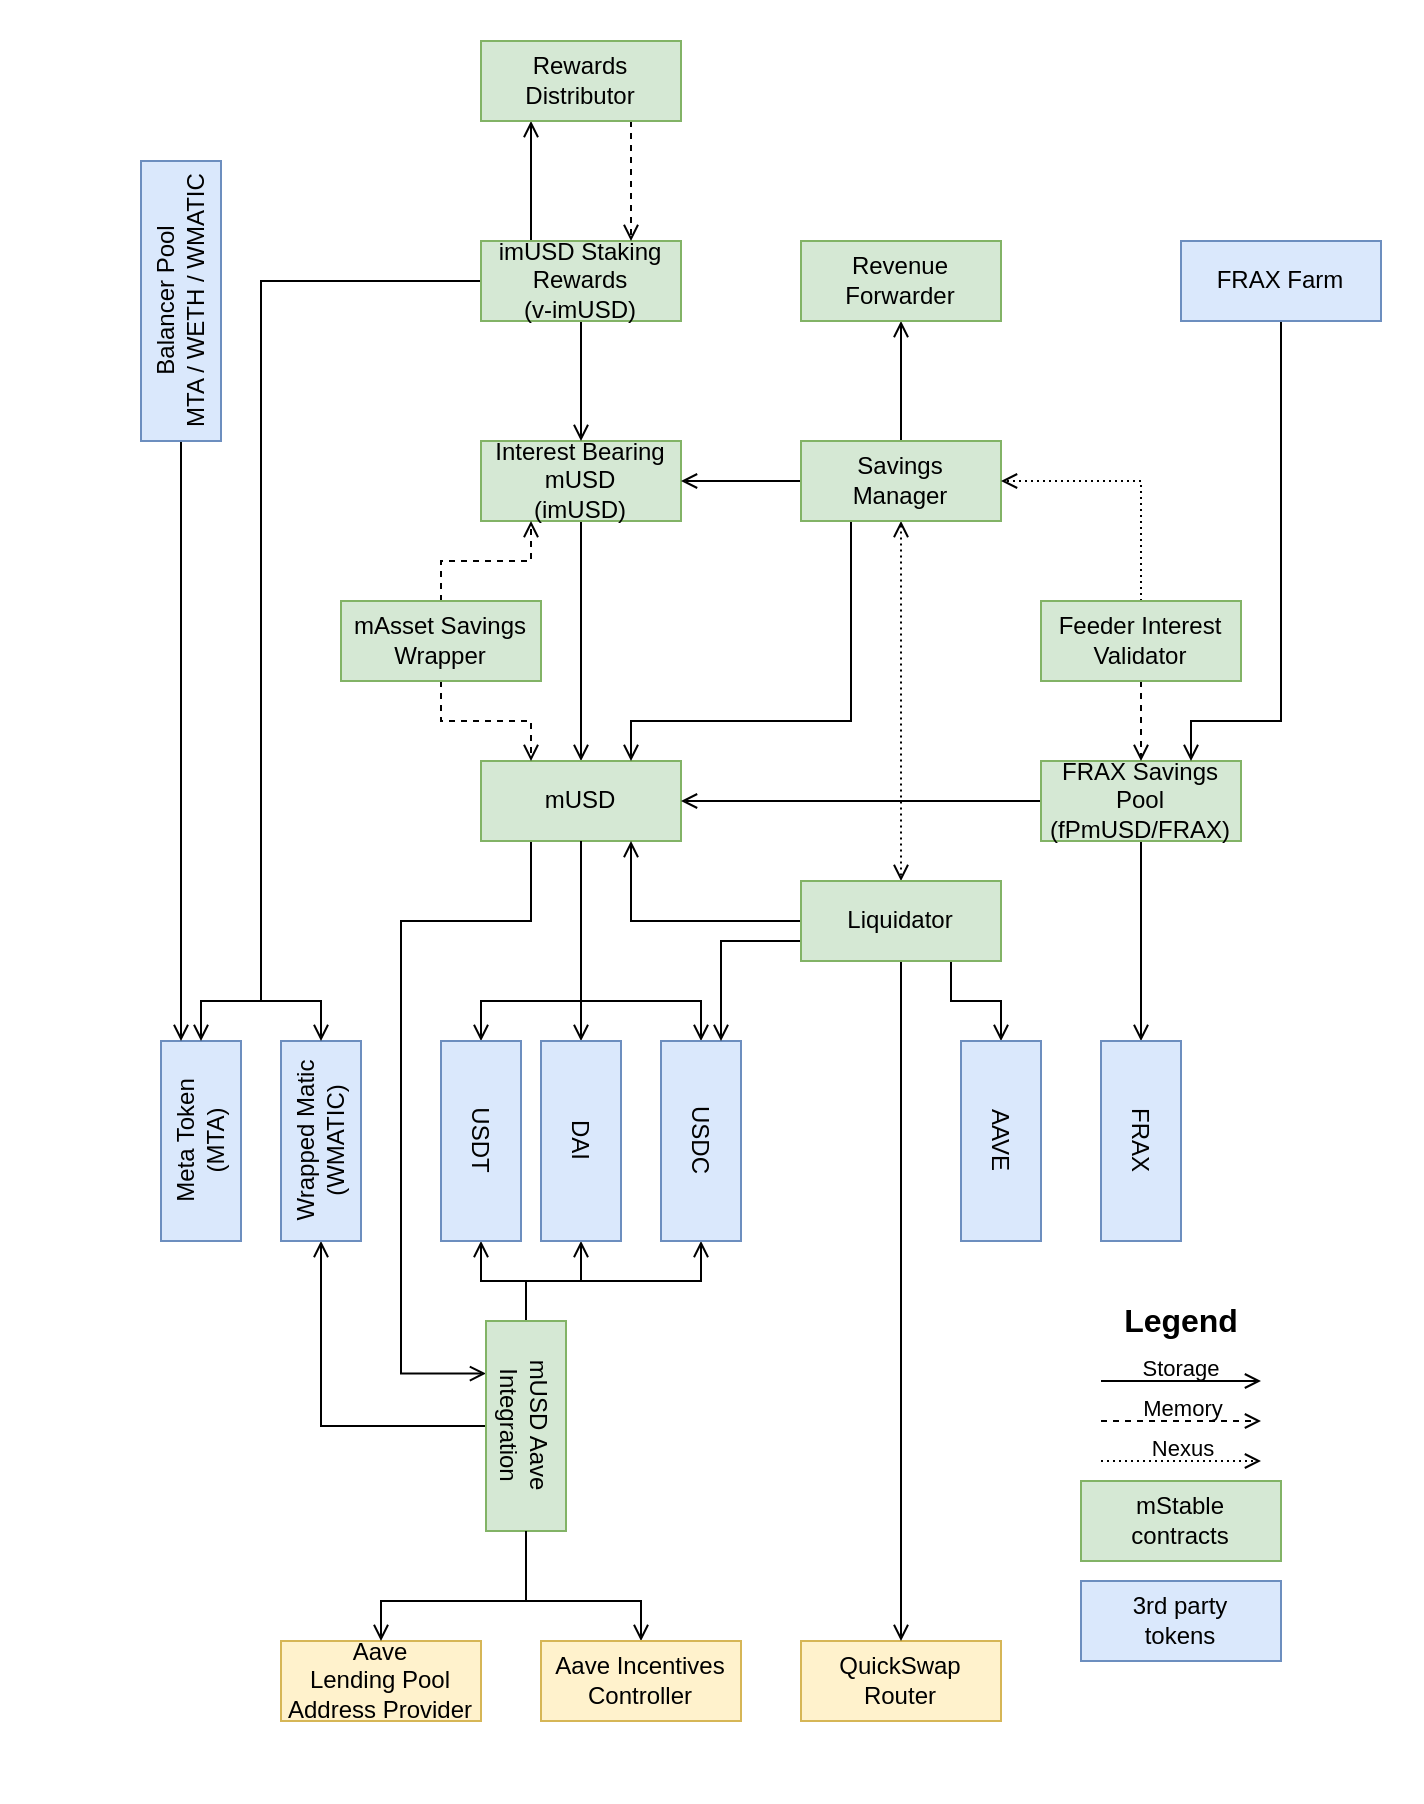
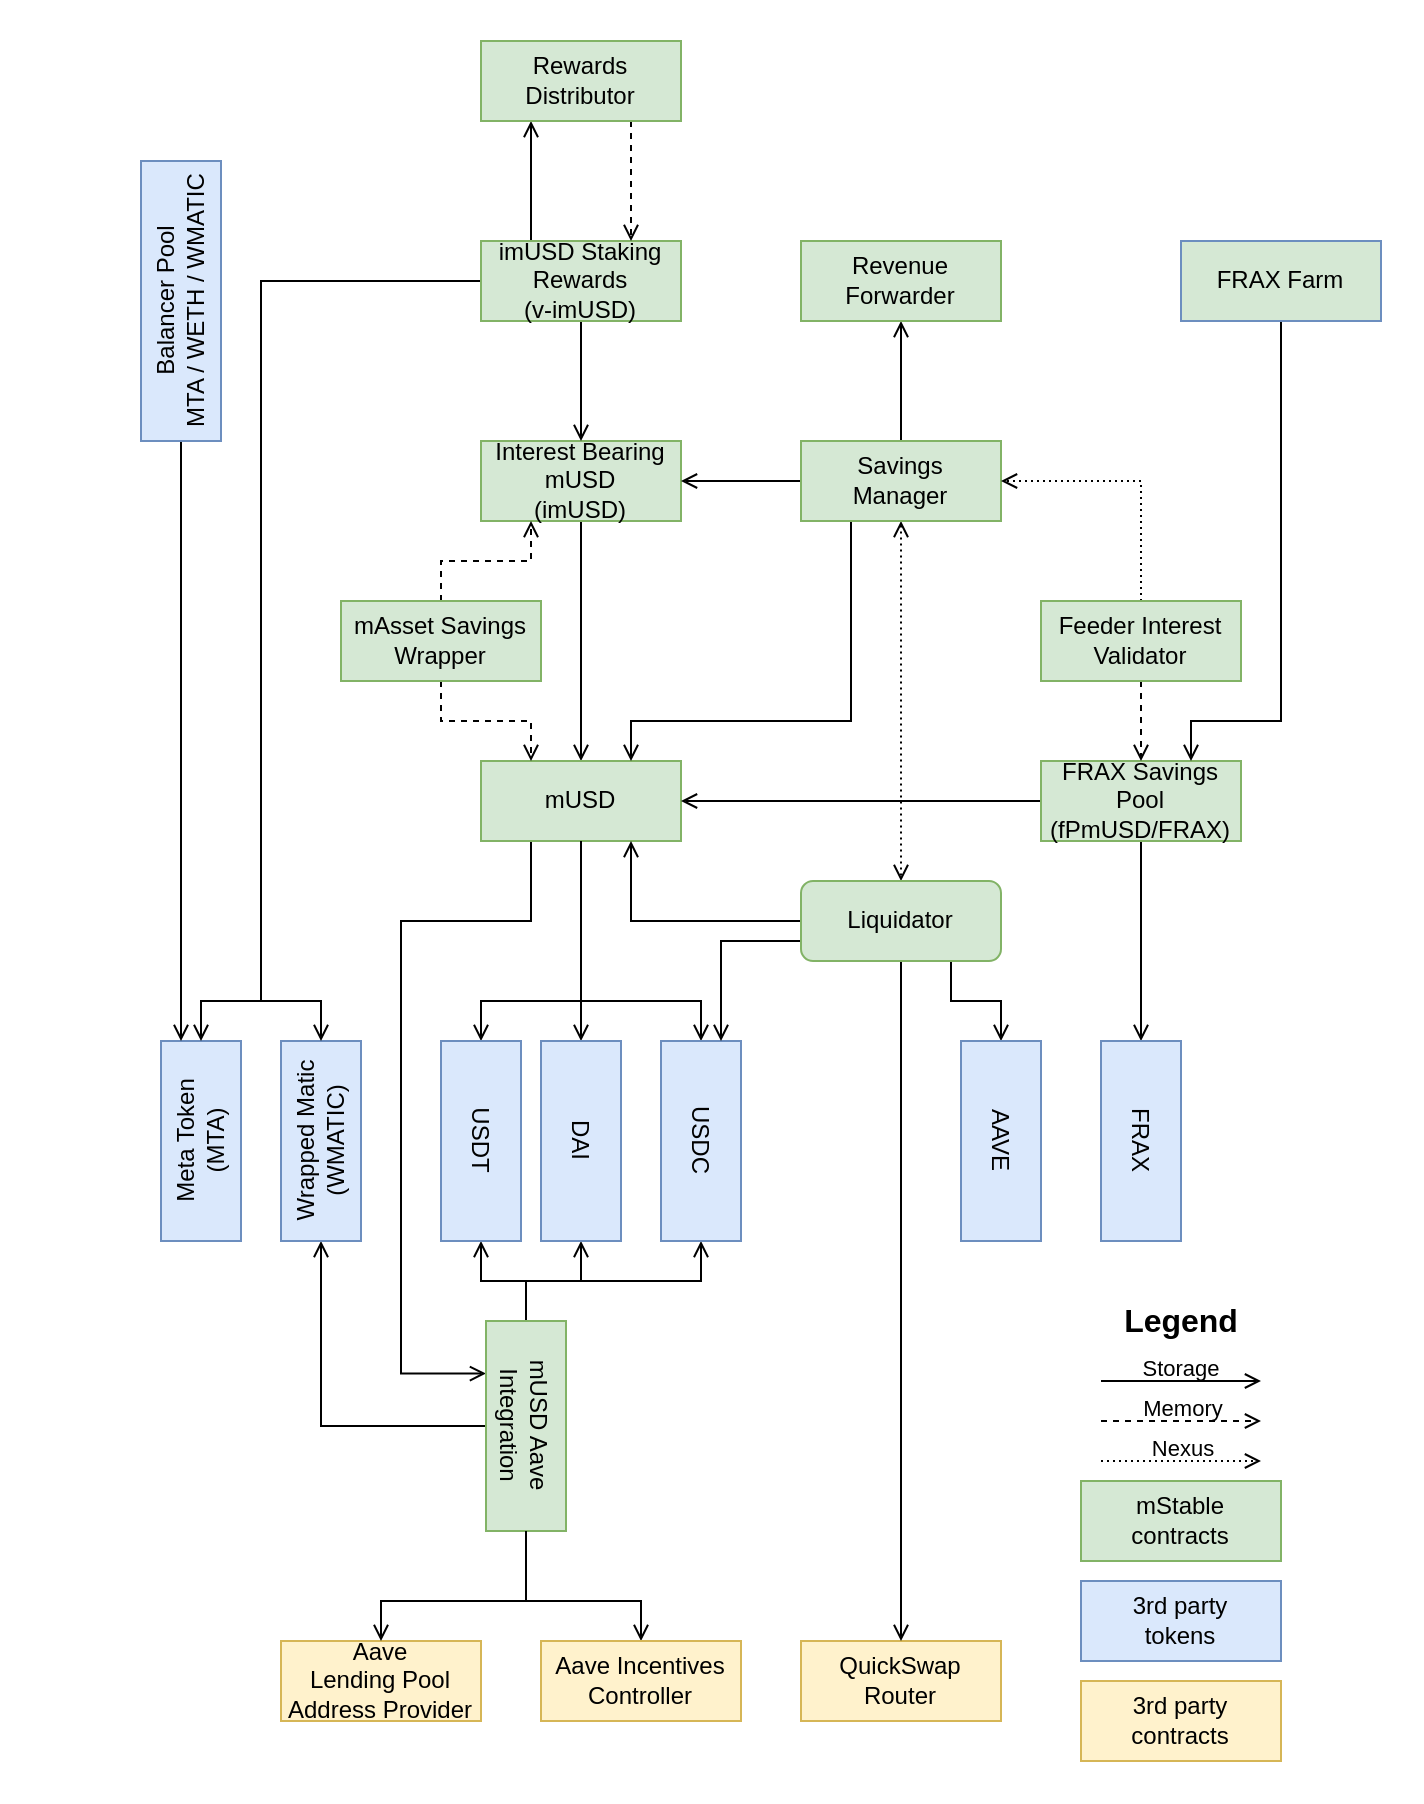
(1281, 281) -> (1281, 281)
(901, 921) -> (901, 921)
none -> (1181, 1721)
